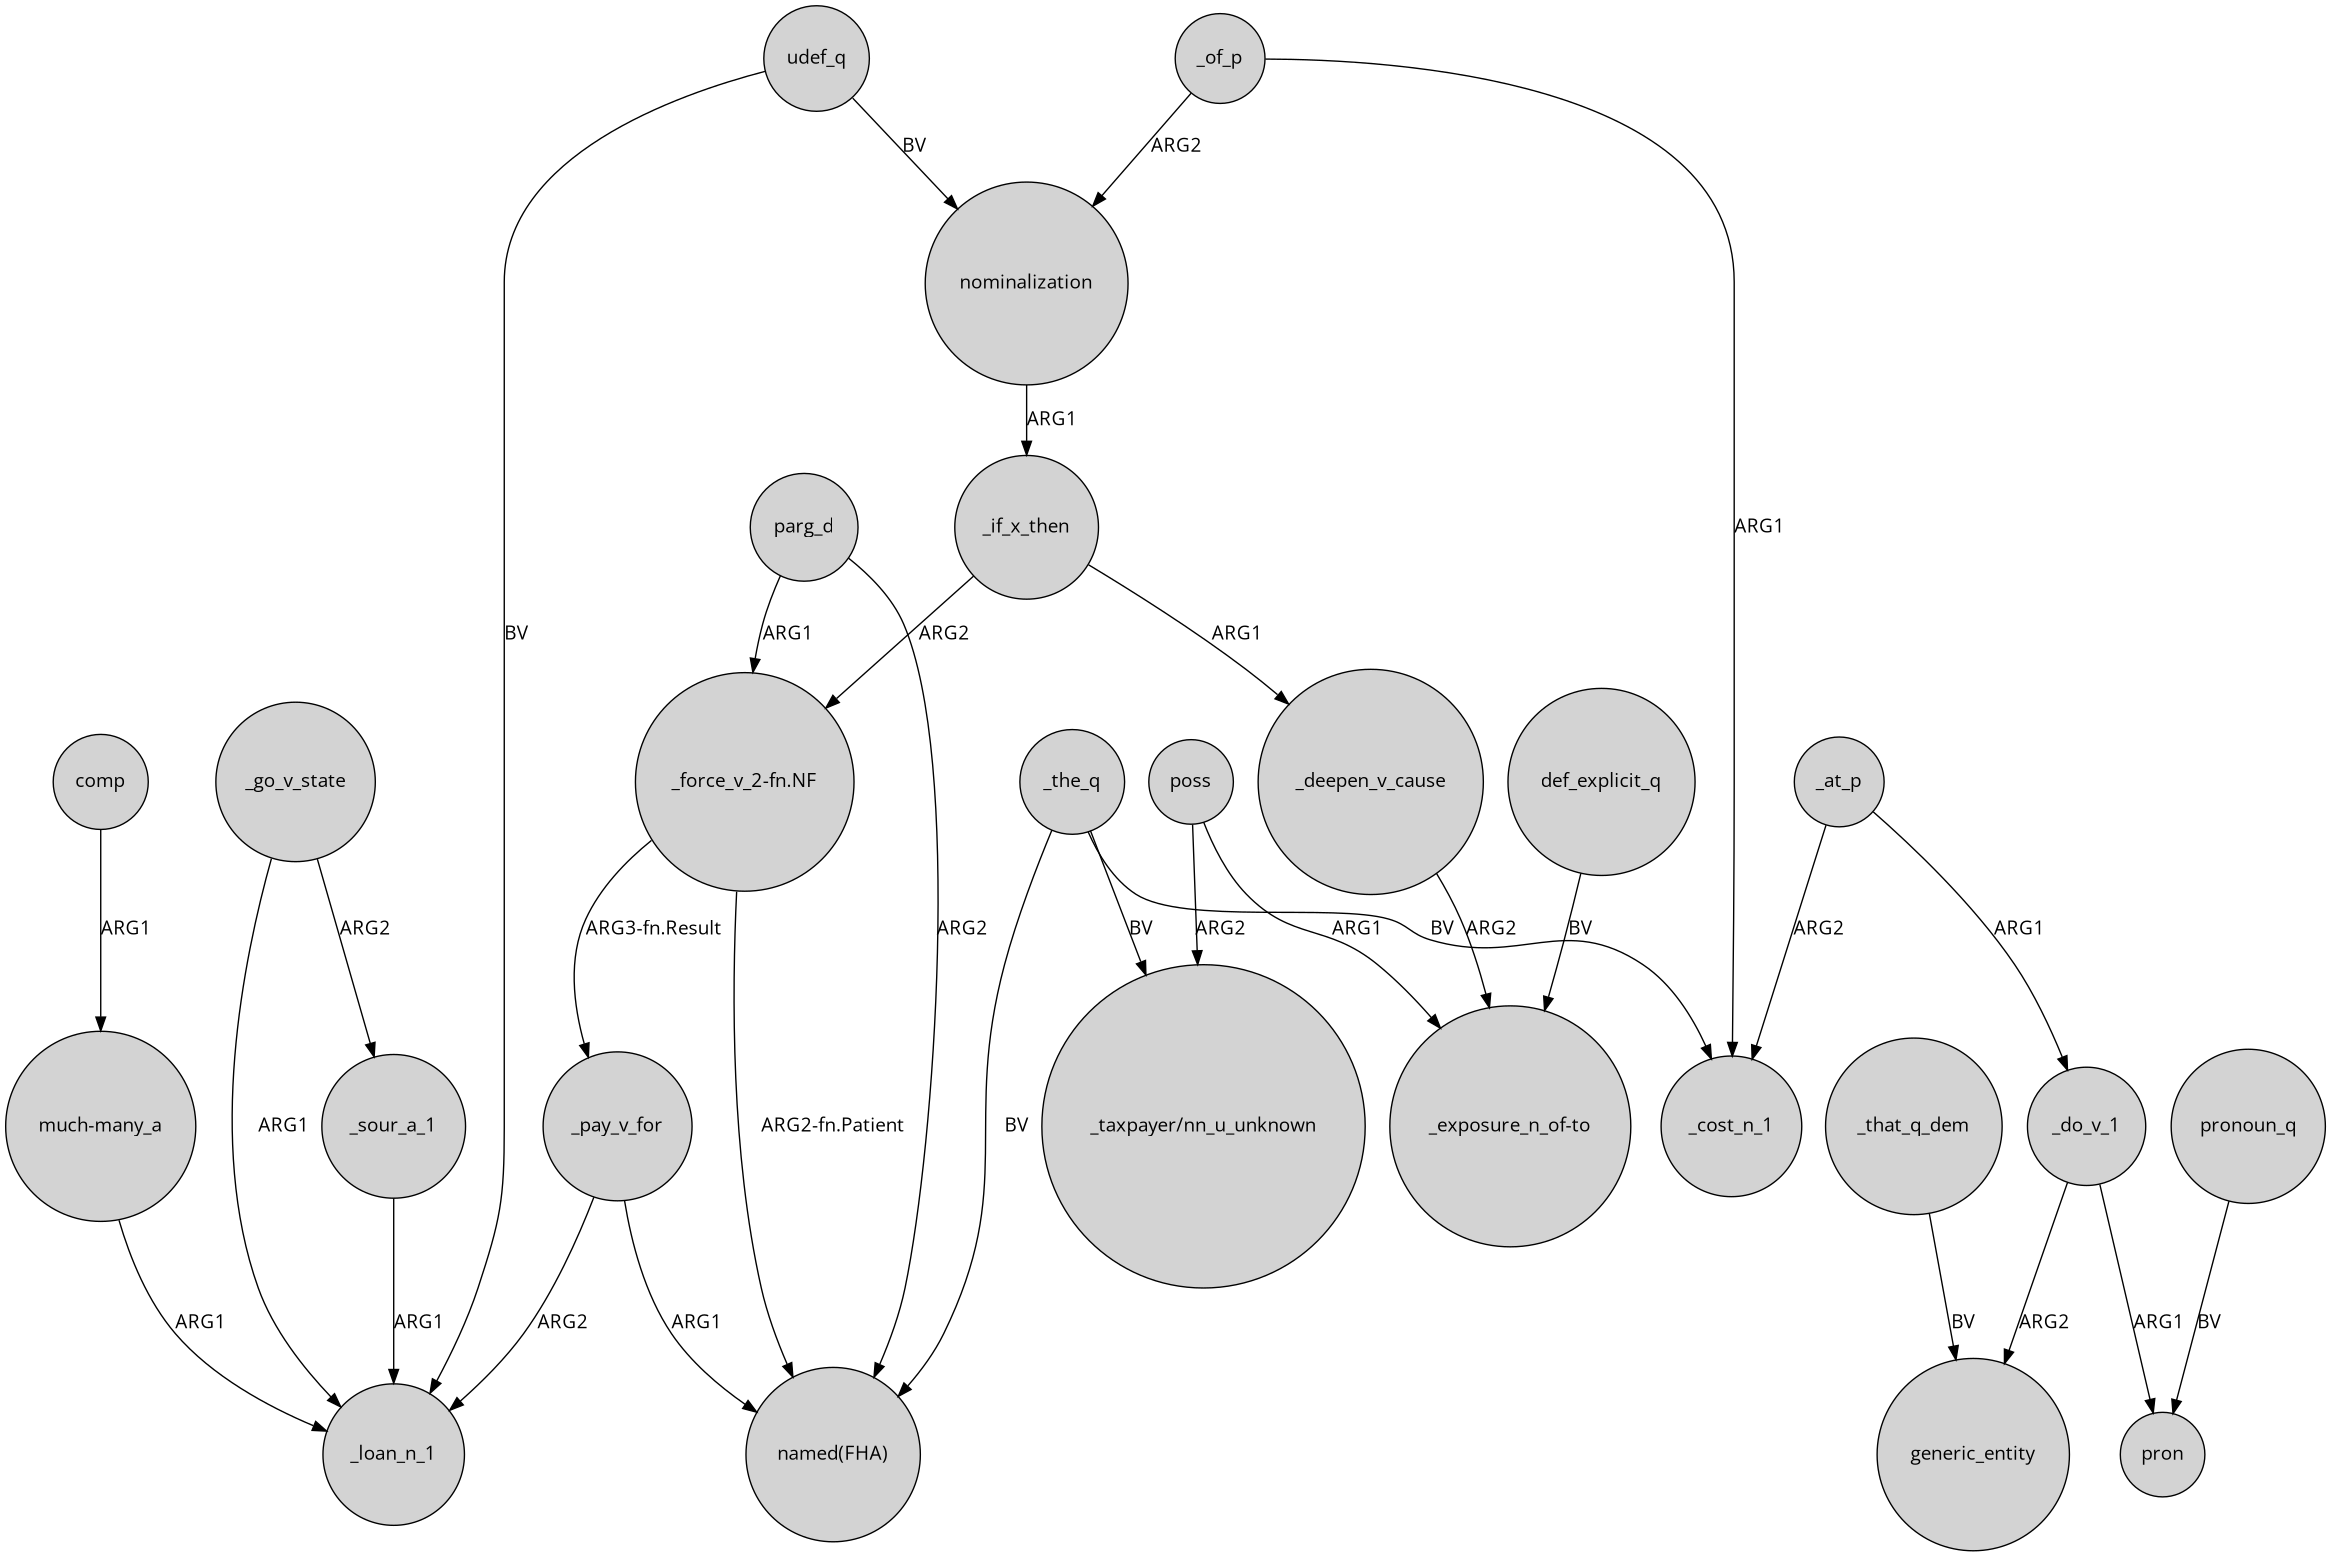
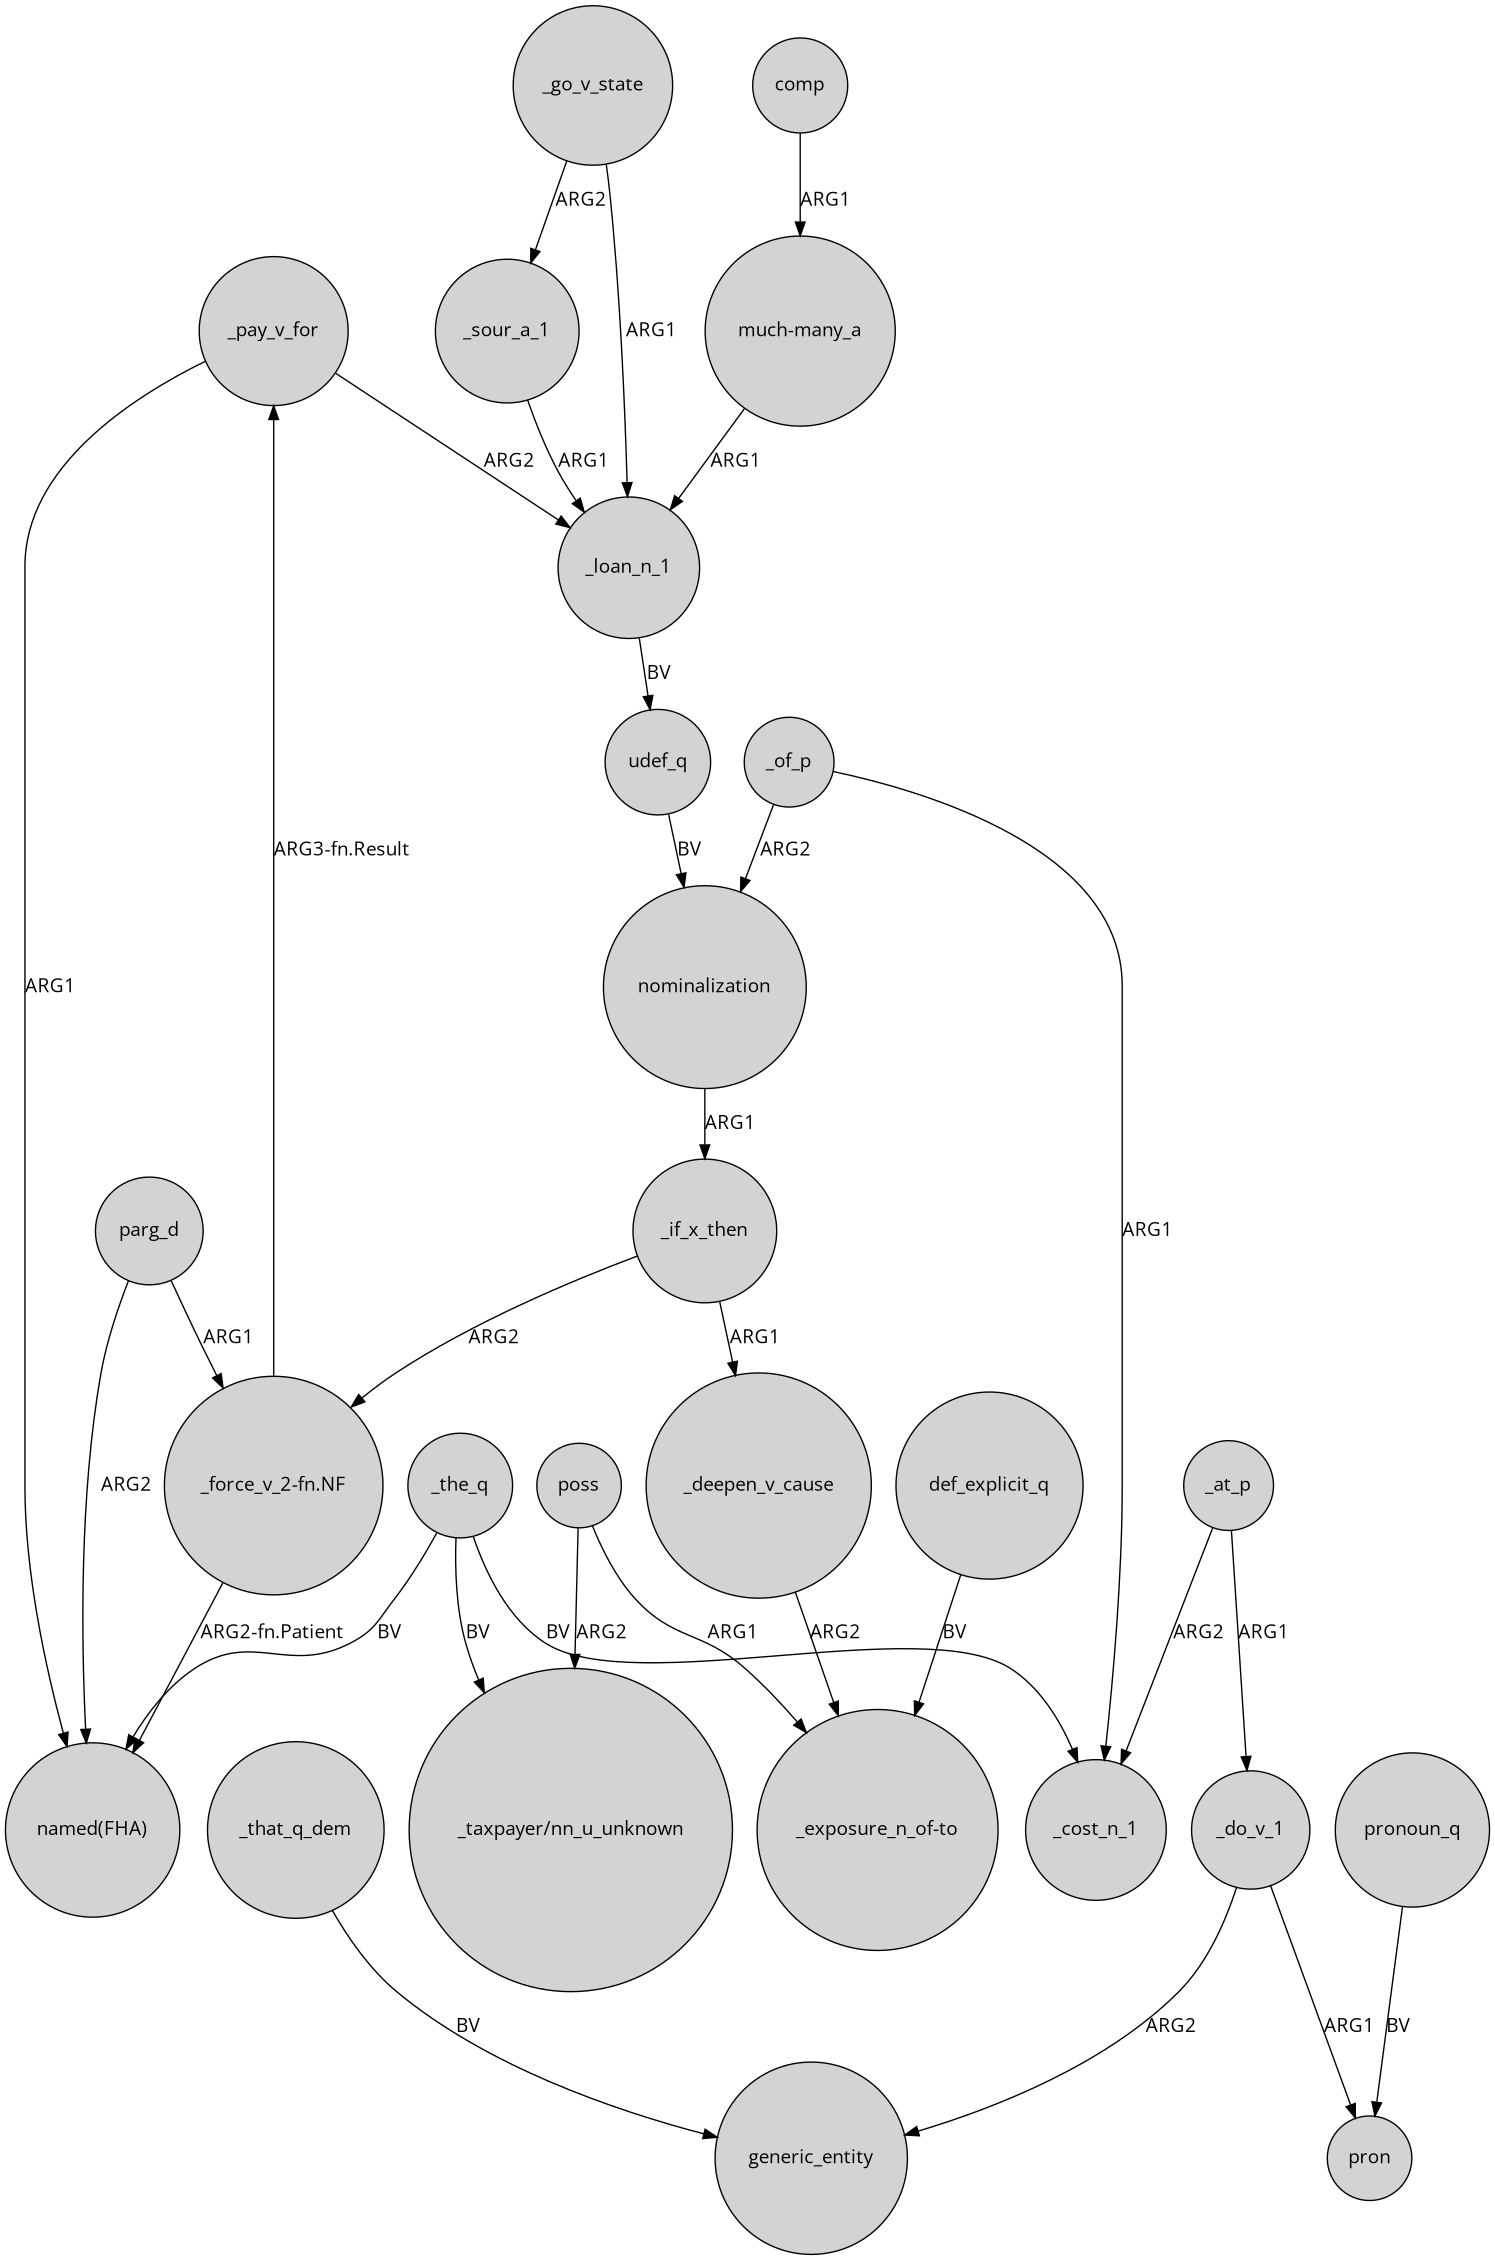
(504, 658) -> (644, 667)
